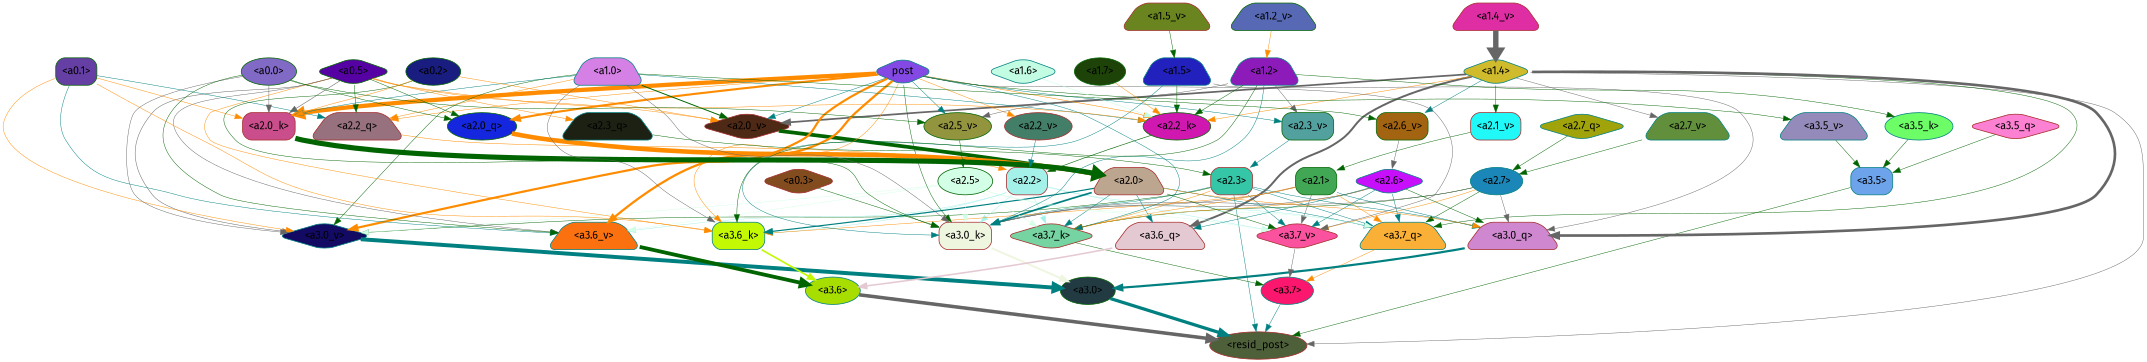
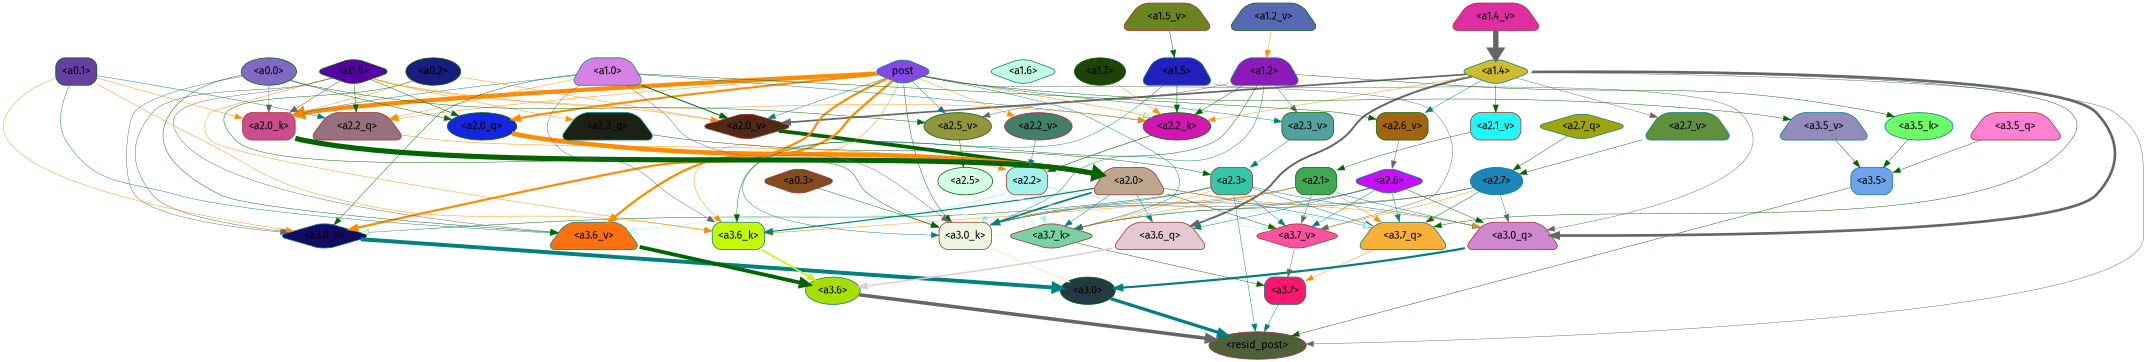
(2016, 126) -> (2016, 126)
(1226, 209) -> (1226, 209)
(1287, 291) -> (1285, 291)
